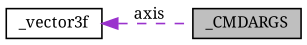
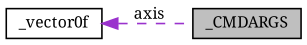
(54, 24) -> (54, 24)
